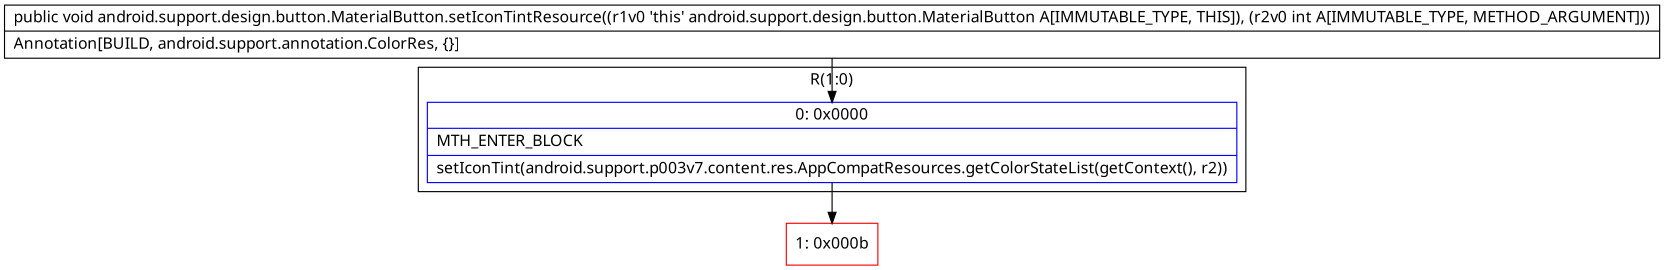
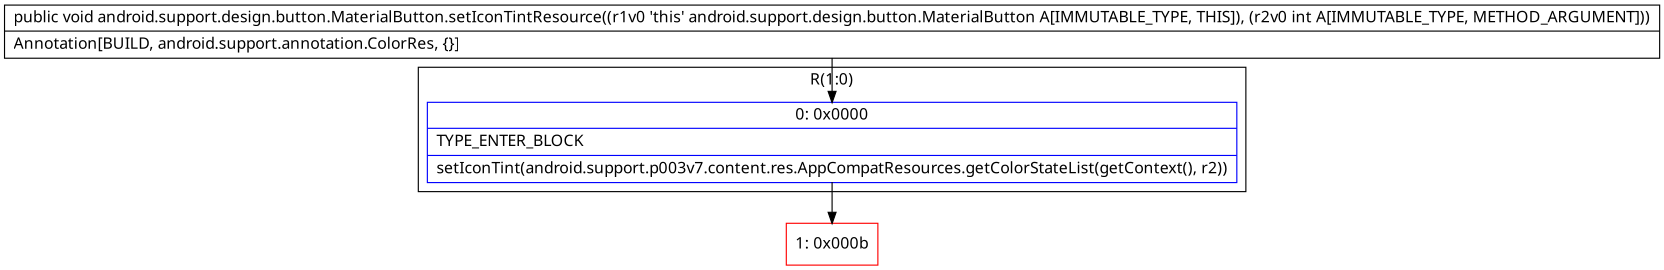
(510, 141) -> (510, 141)
